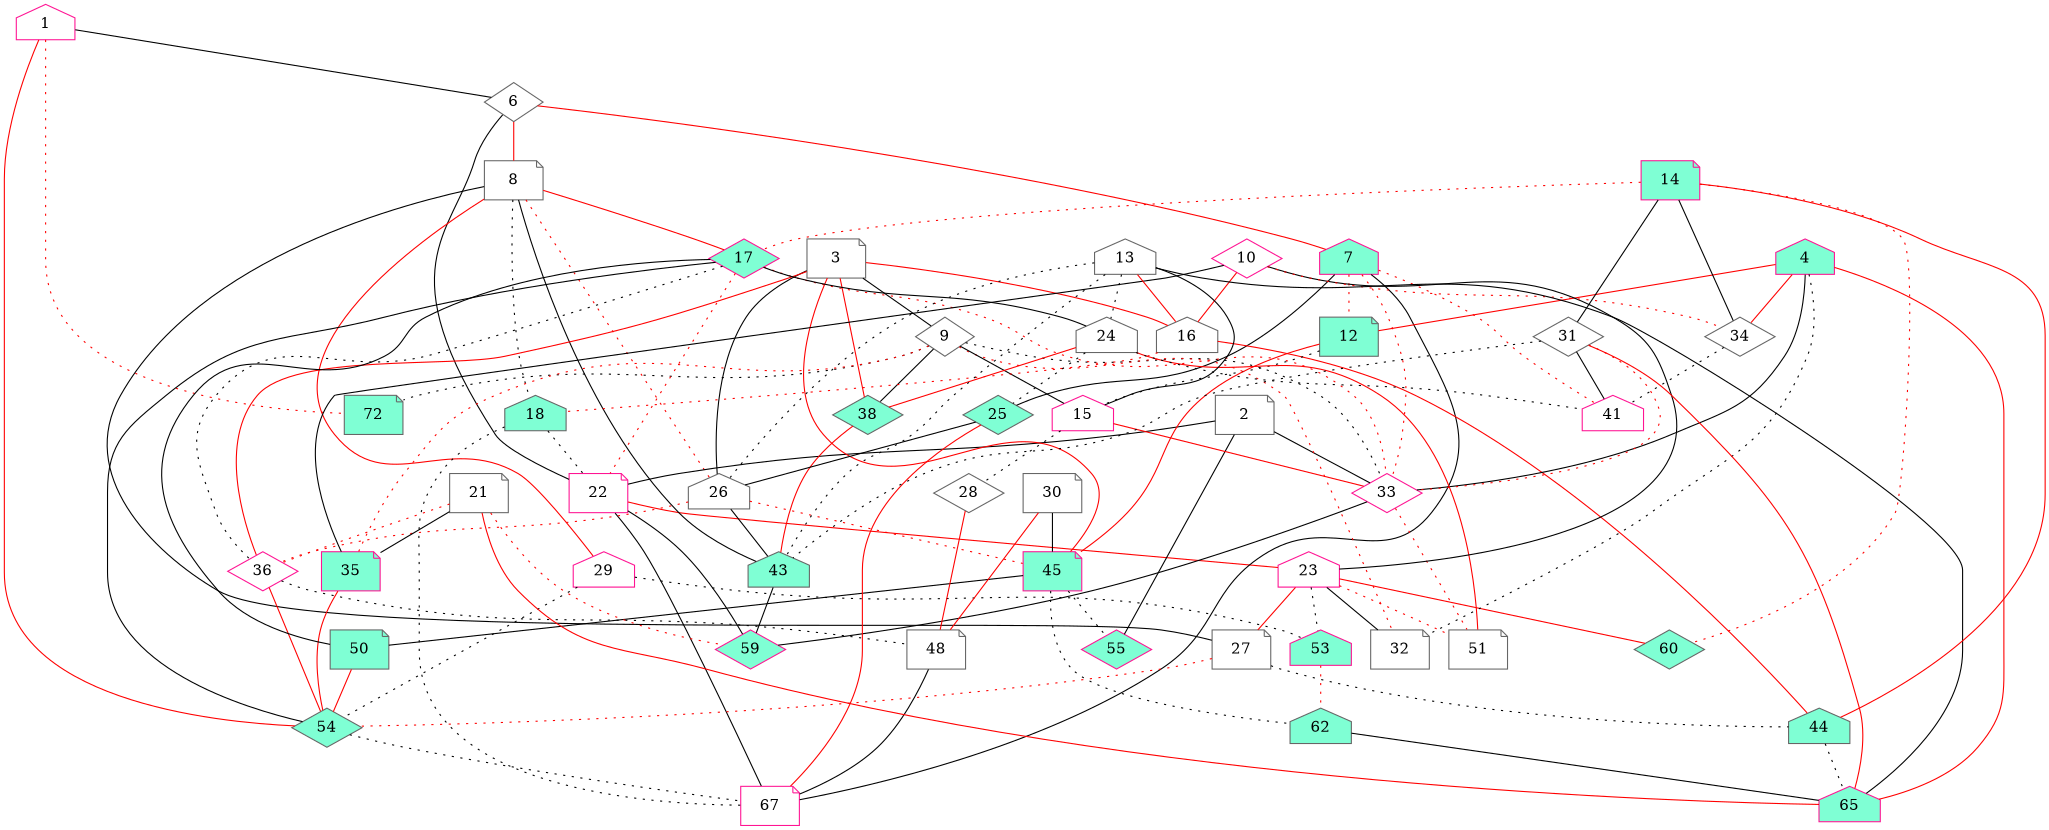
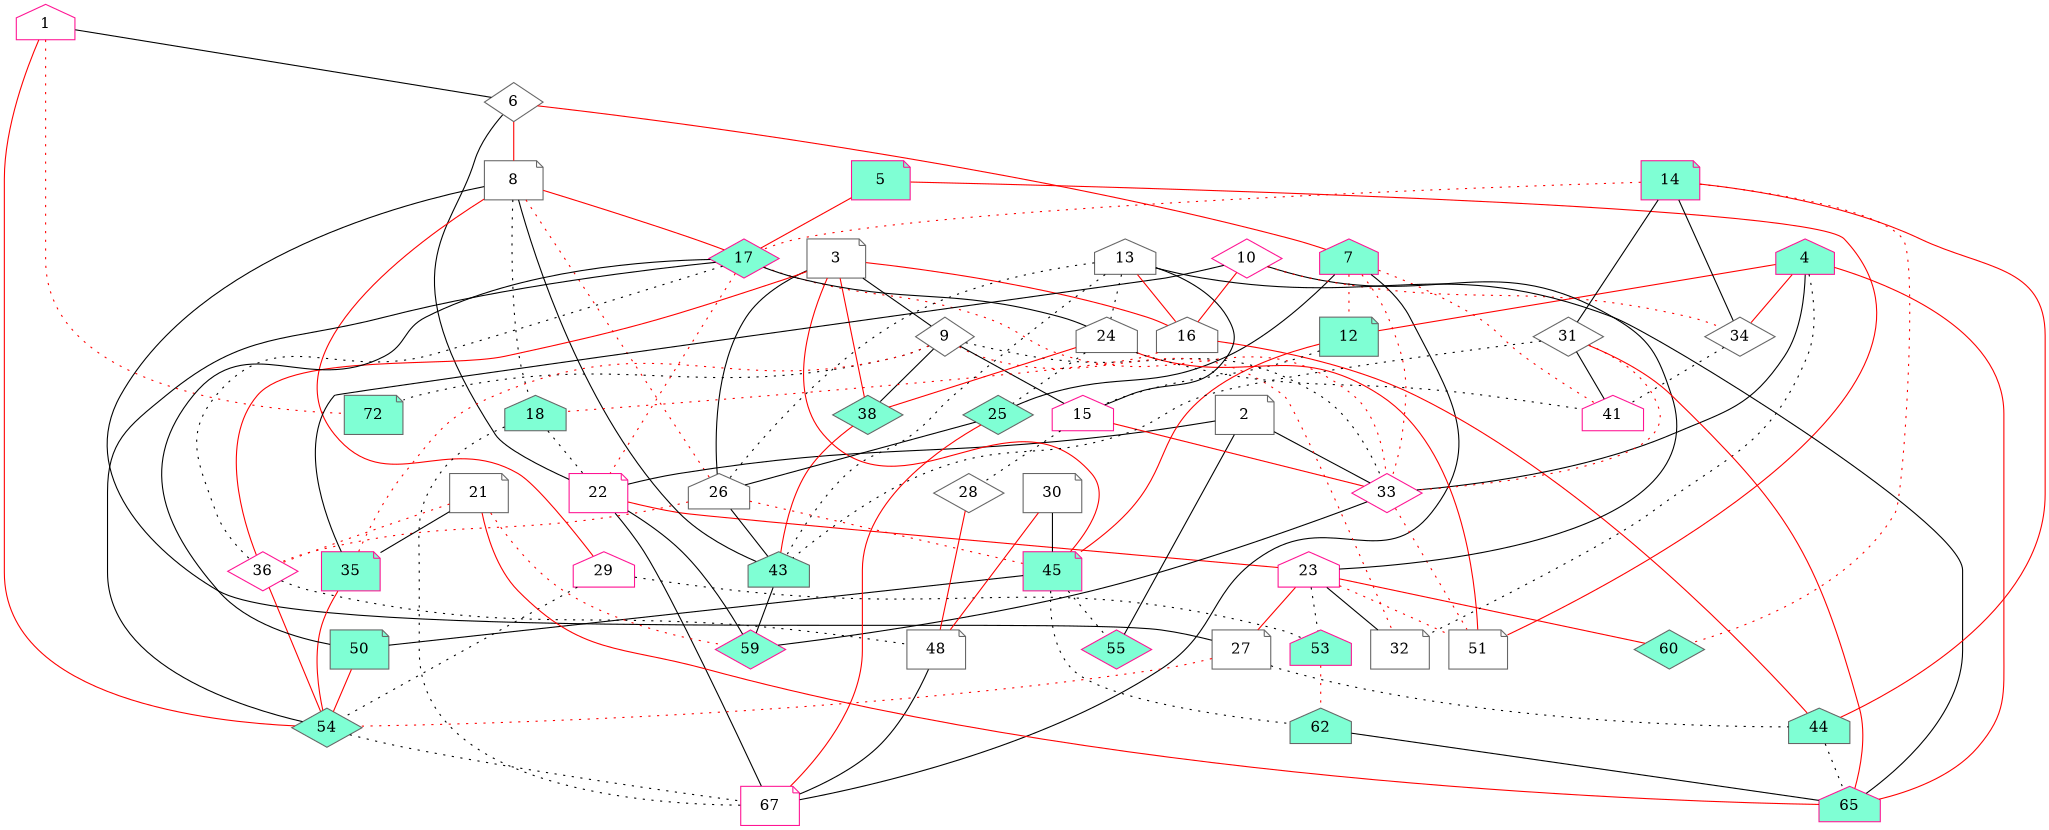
none -> (881, 180)
